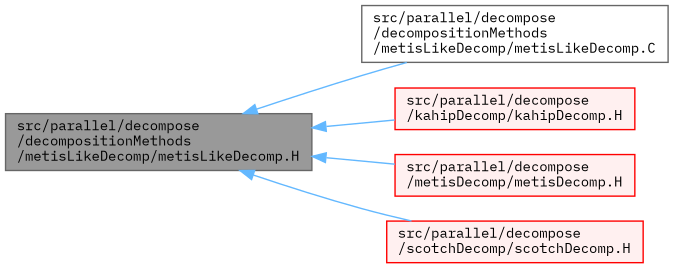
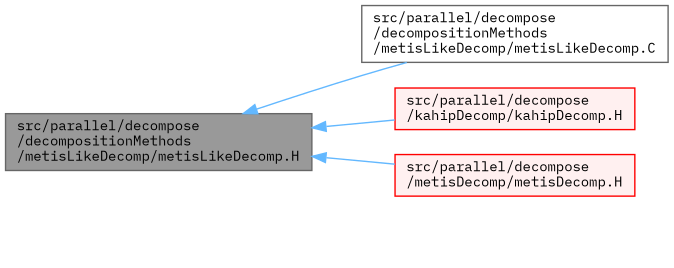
(515, 242) -> none
